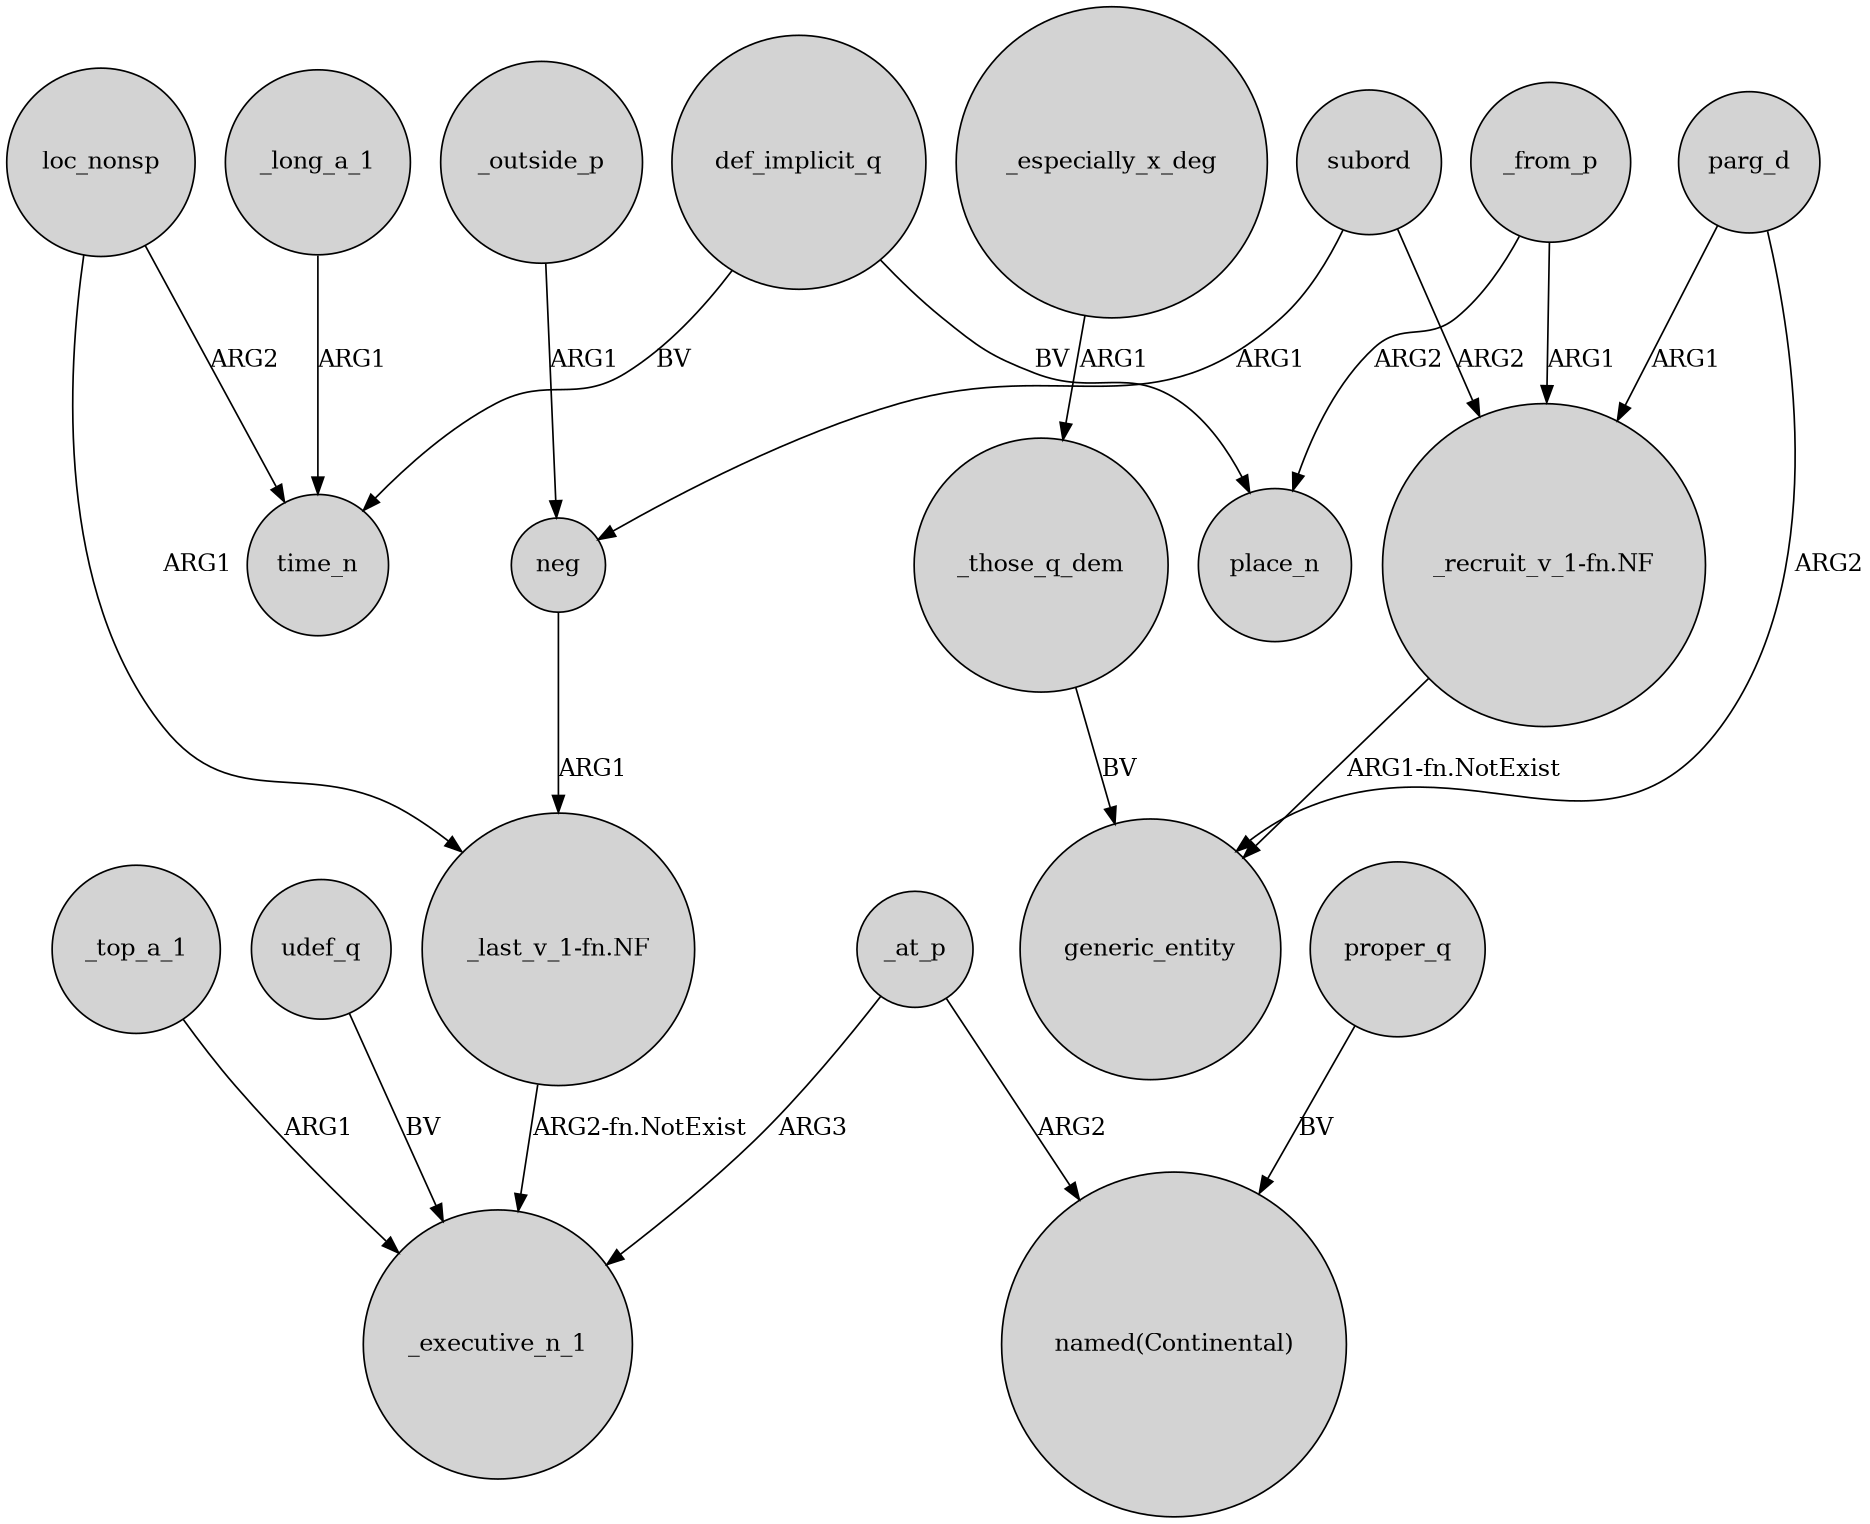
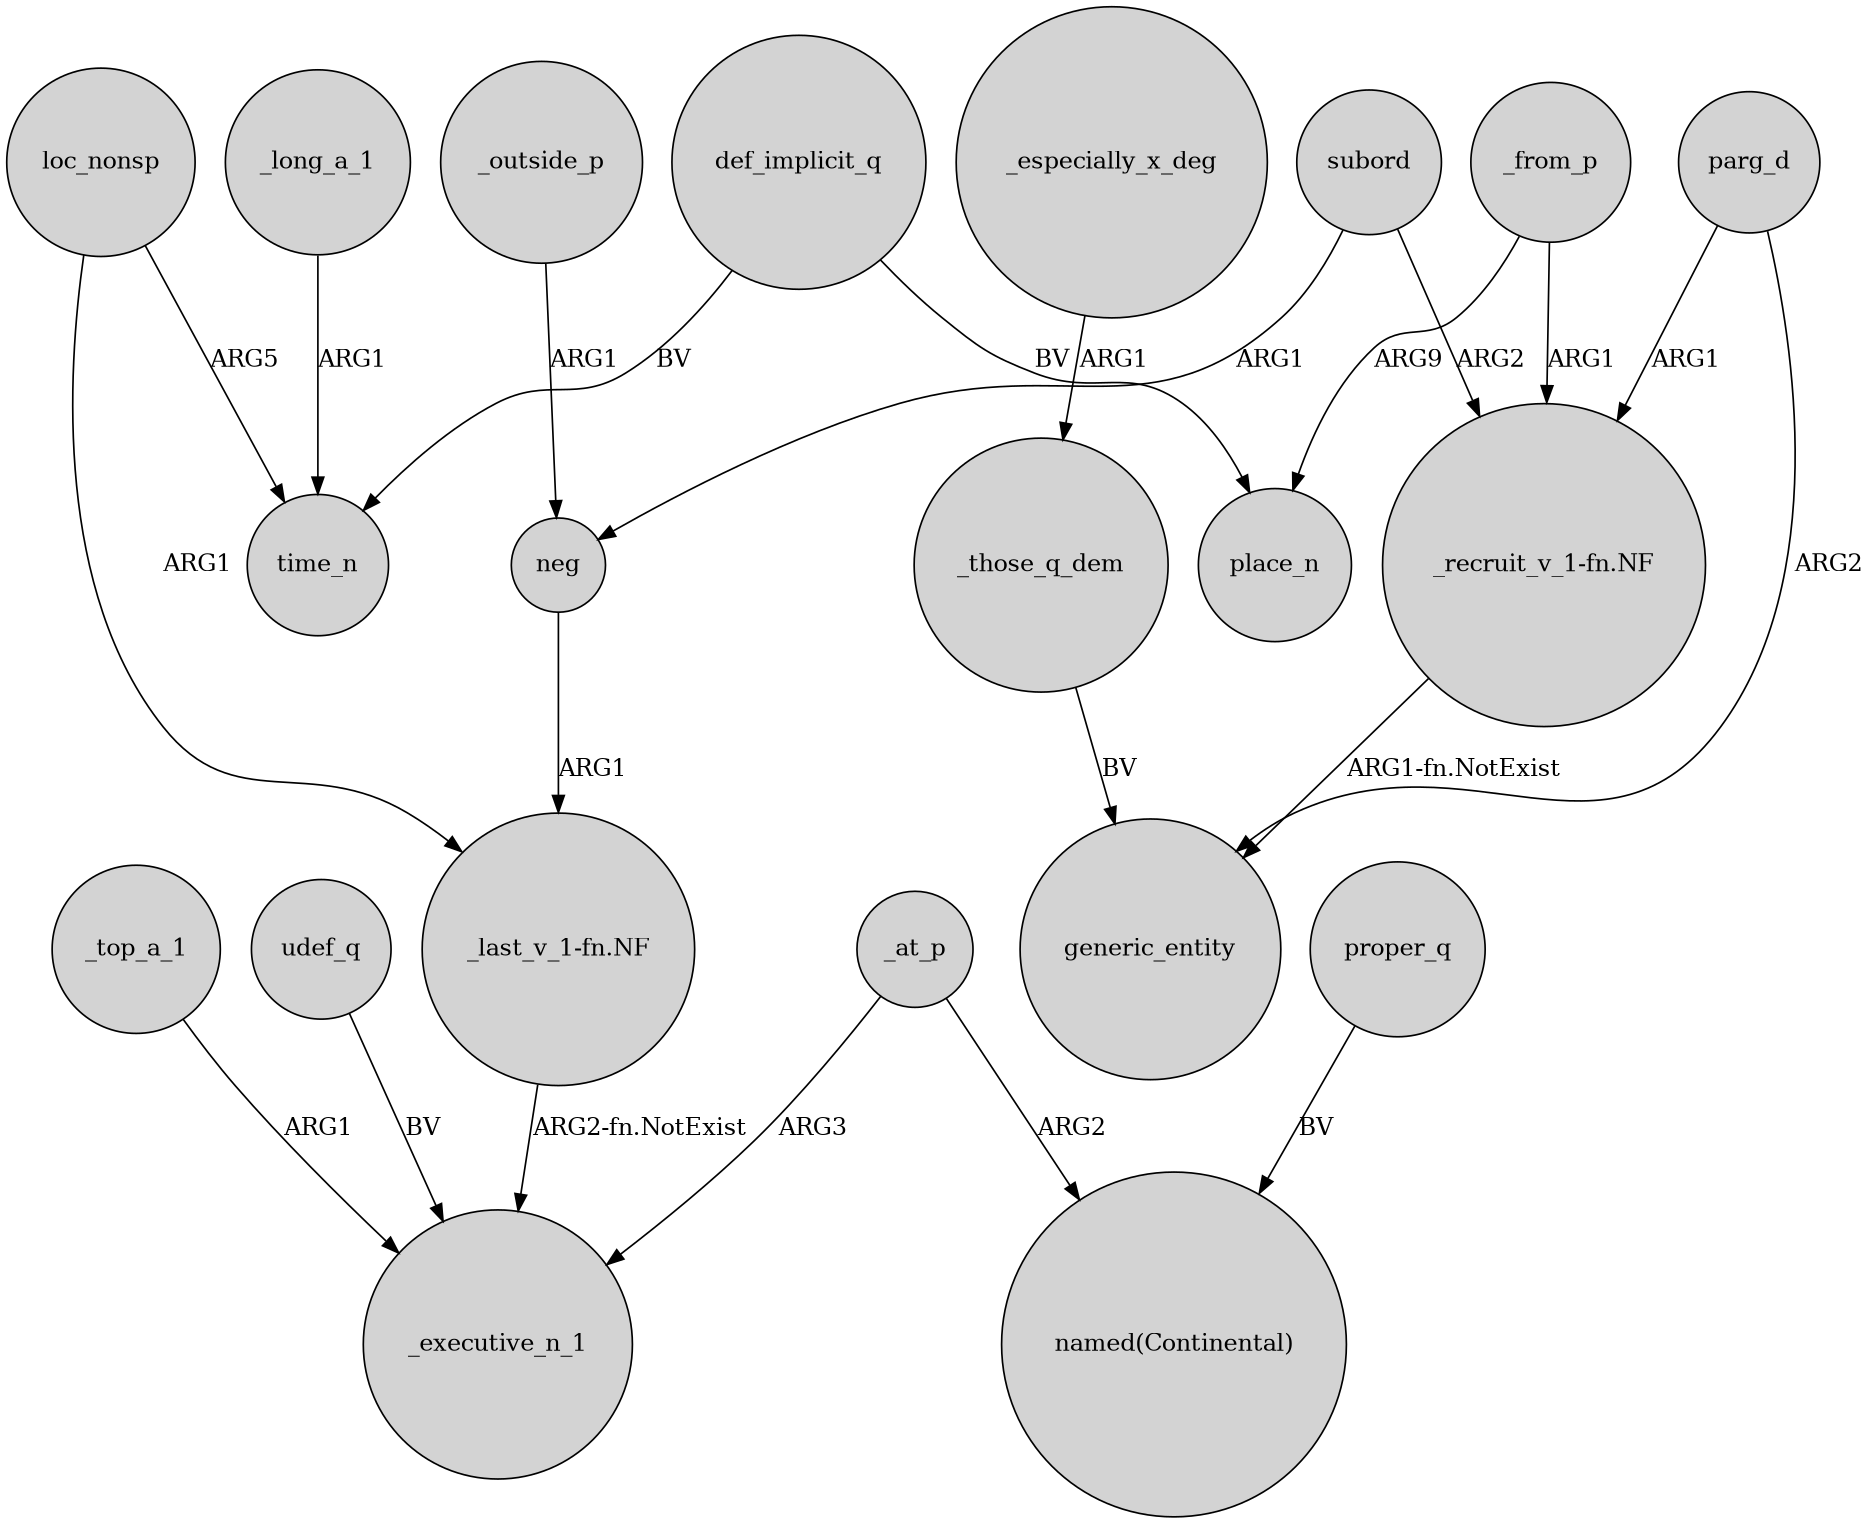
(245, 360) -> (245, 360)
(1409, 360) -> (1409, 360)
